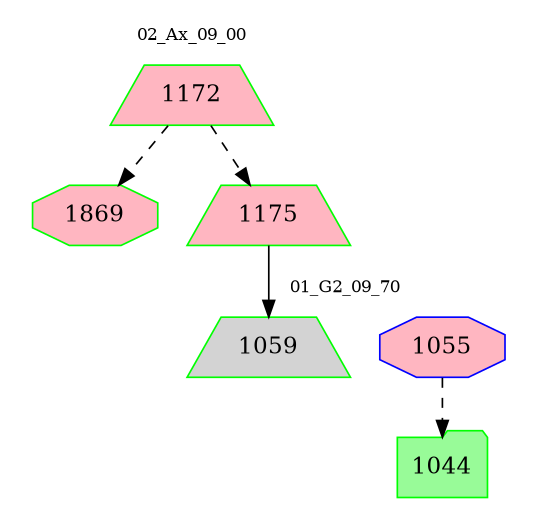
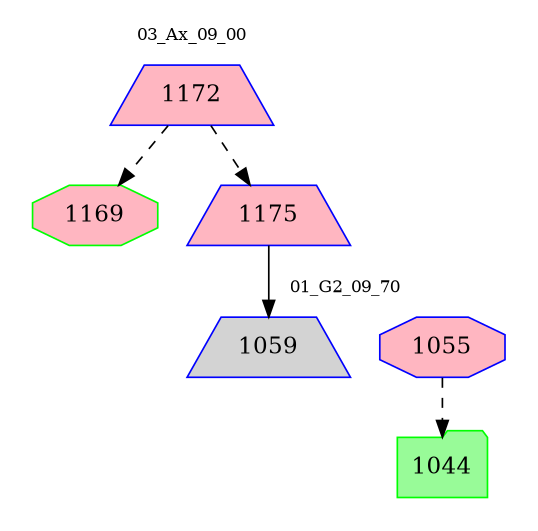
(192, 36) -> (192, 36)
(192, 95) -> (192, 95)
(95, 215) -> (95, 215)
(269, 215) -> (269, 215)
(269, 347) -> (269, 347)
